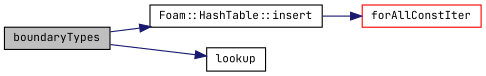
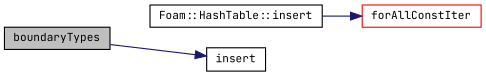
(125, 30) -> none
(236, 59) -> (236, 59)
